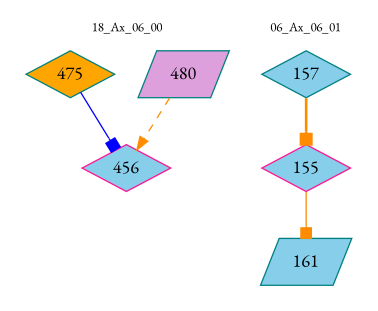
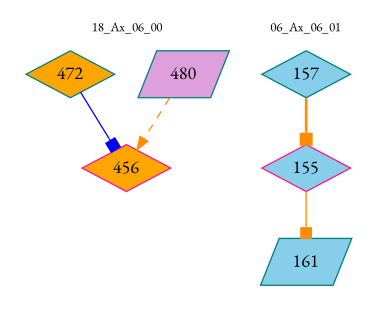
(70, 74) -> (70, 74)
(126, 168) -> (126, 168)
